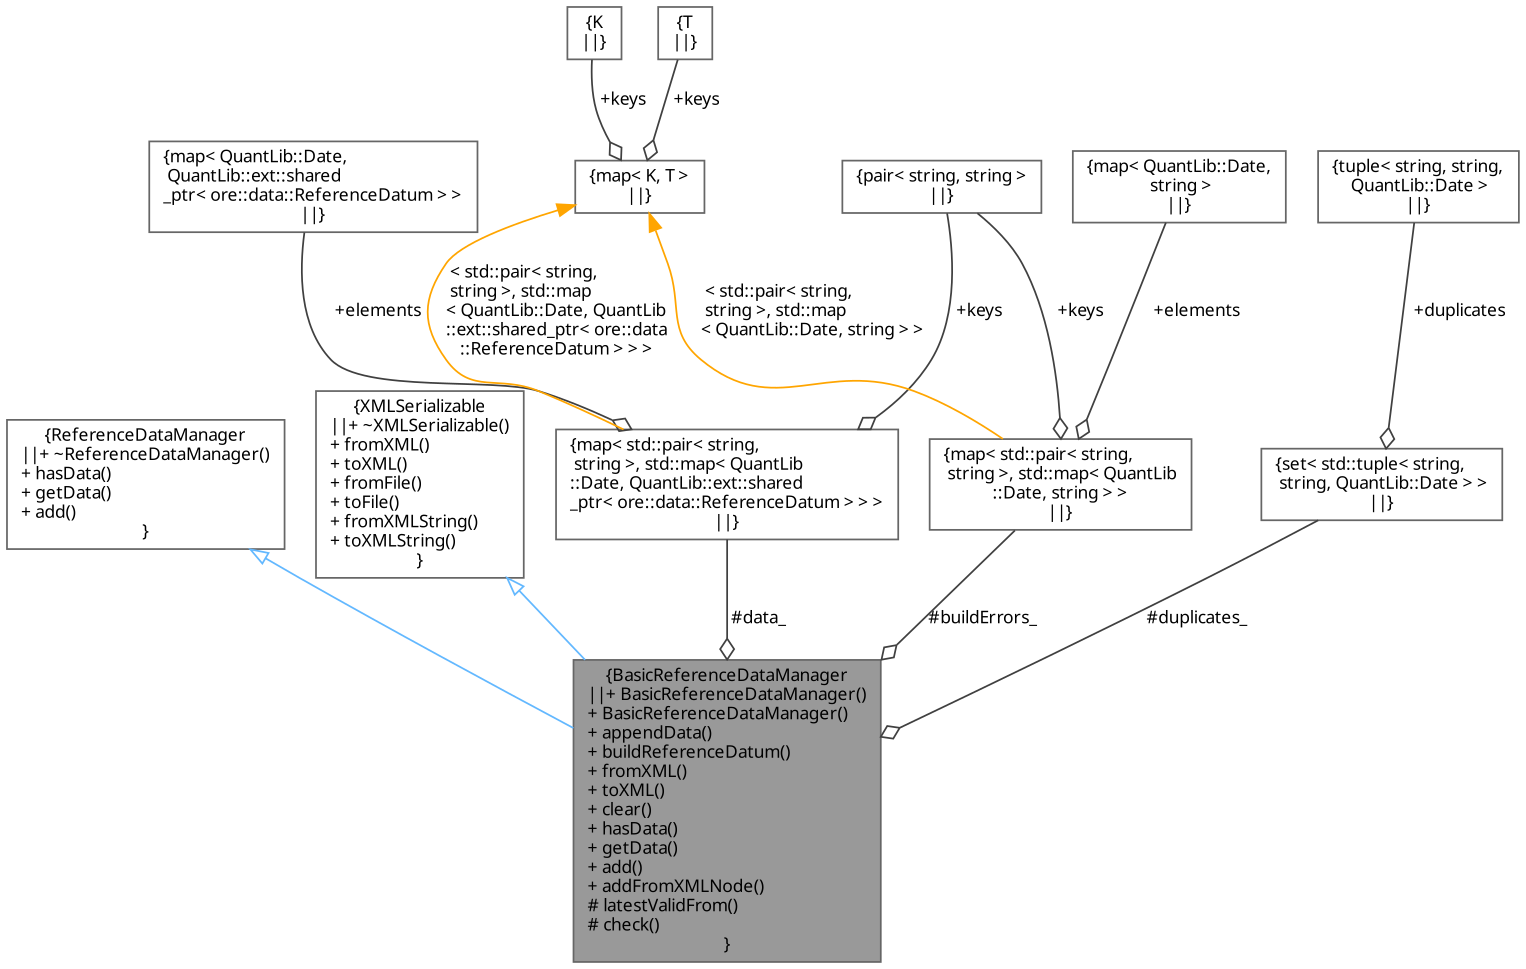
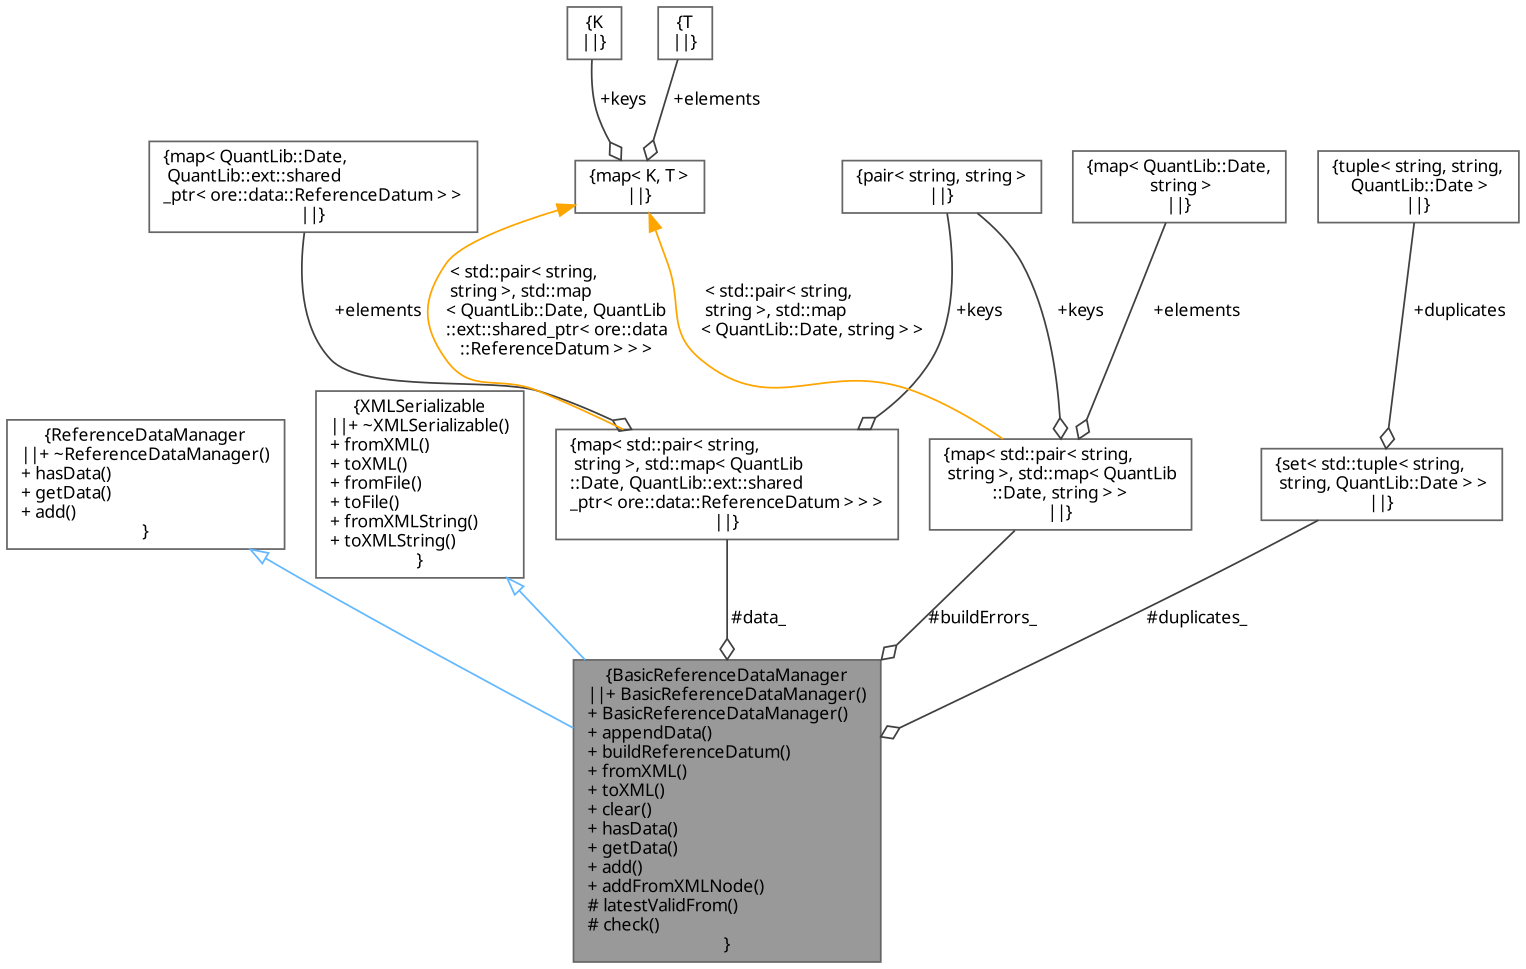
(695, 100) -> (715, 100)
